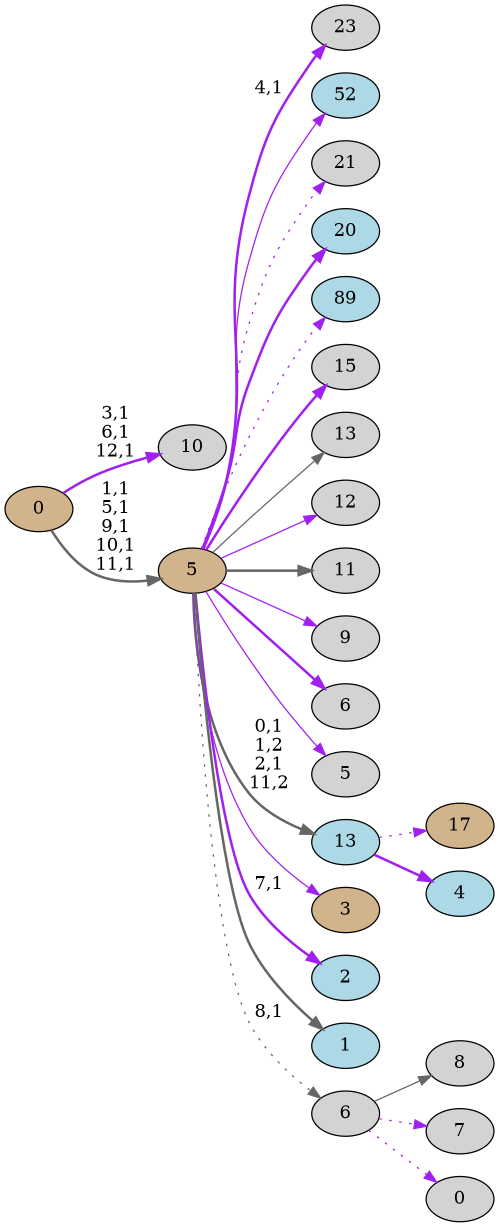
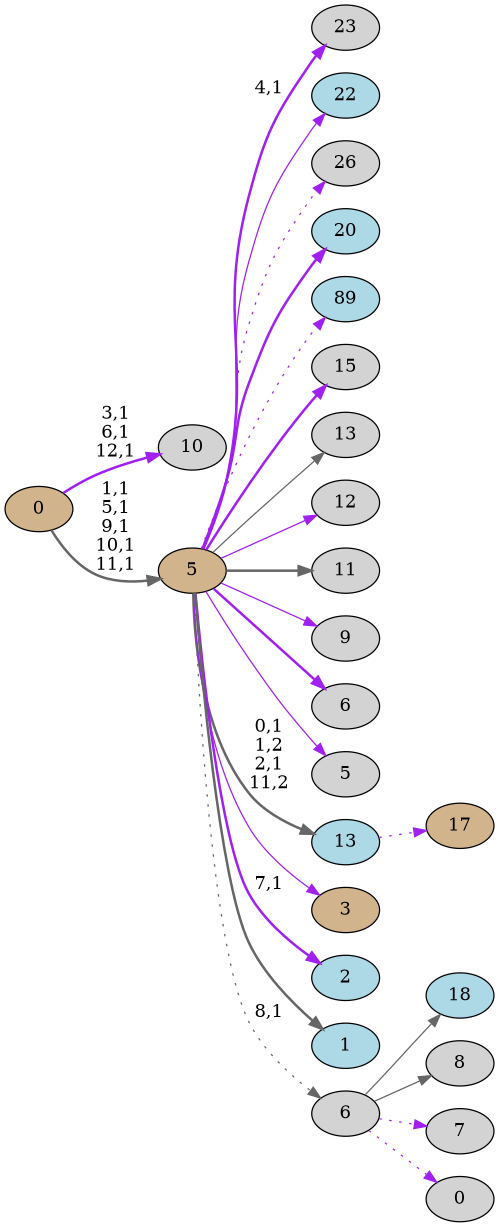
(346, 96) -> (346, 96)
(346, 163) -> (346, 163)
(460, 894) -> none
none -> (460, 996)
